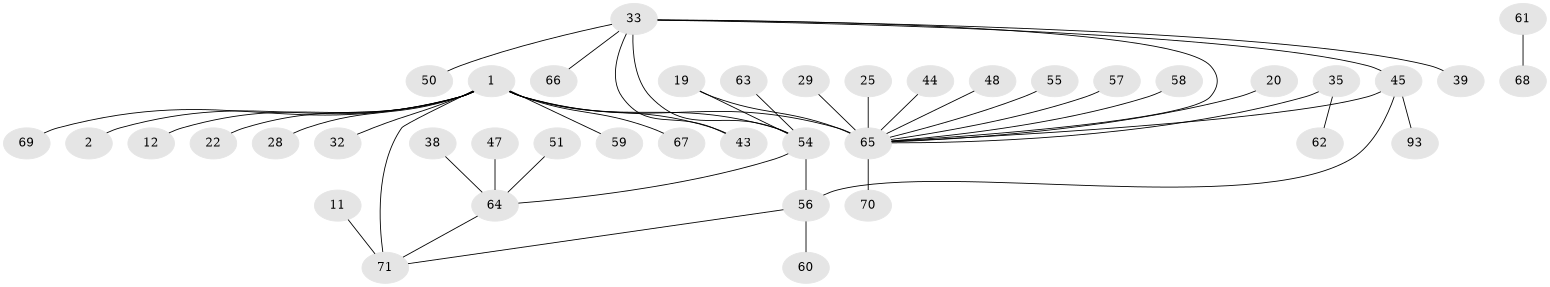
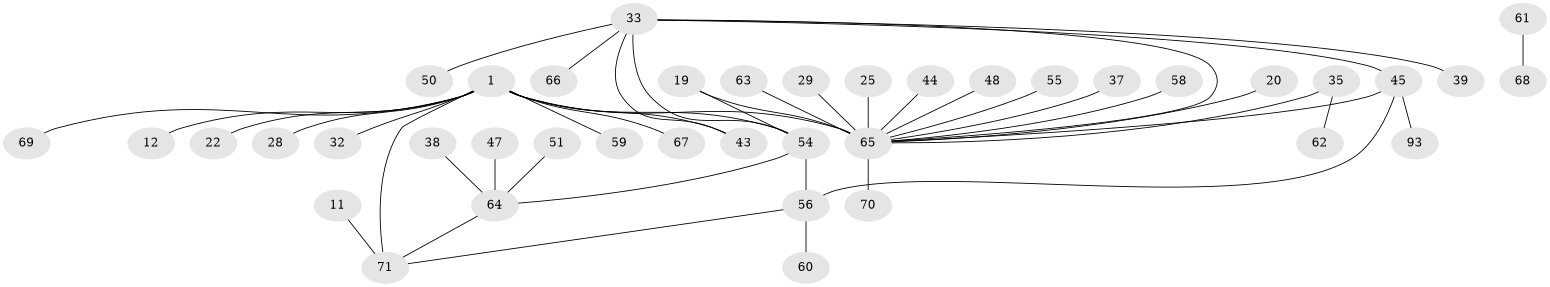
(1117, 81) -> (1117, 81)
(767, 105) -> (806, 112)
(89, 143) -> none
